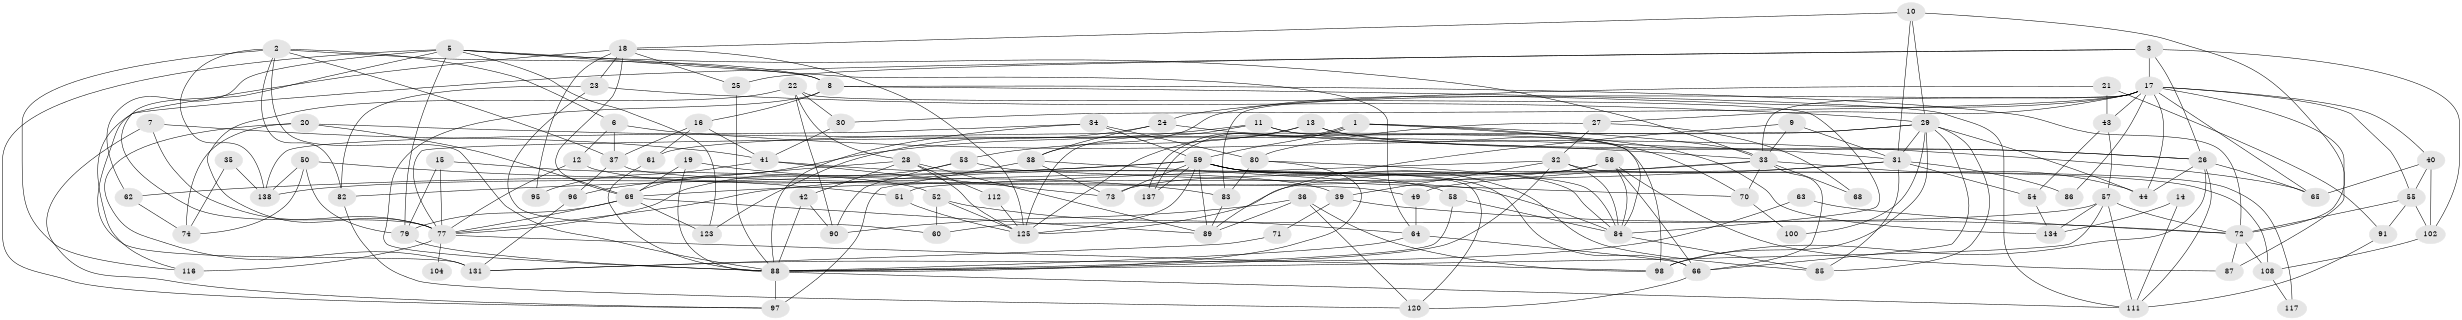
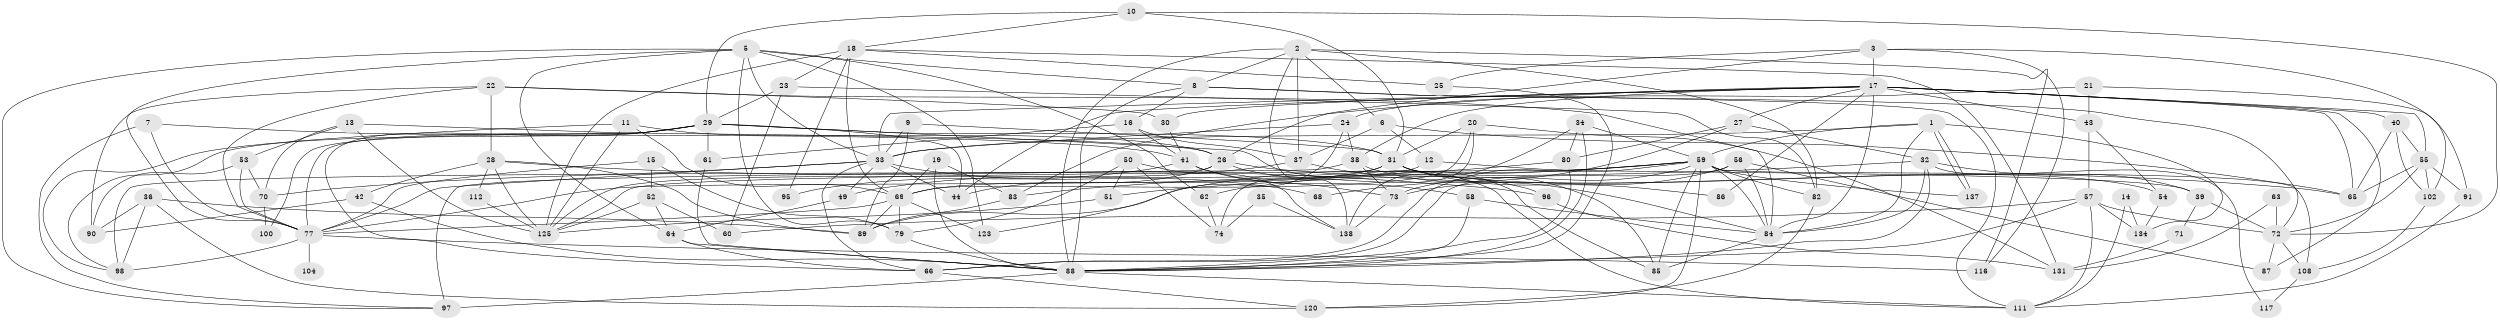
(1425, 169) -> (1848, 191)
none -> (2389, 179)
(938, 184) -> (1373, 214)
